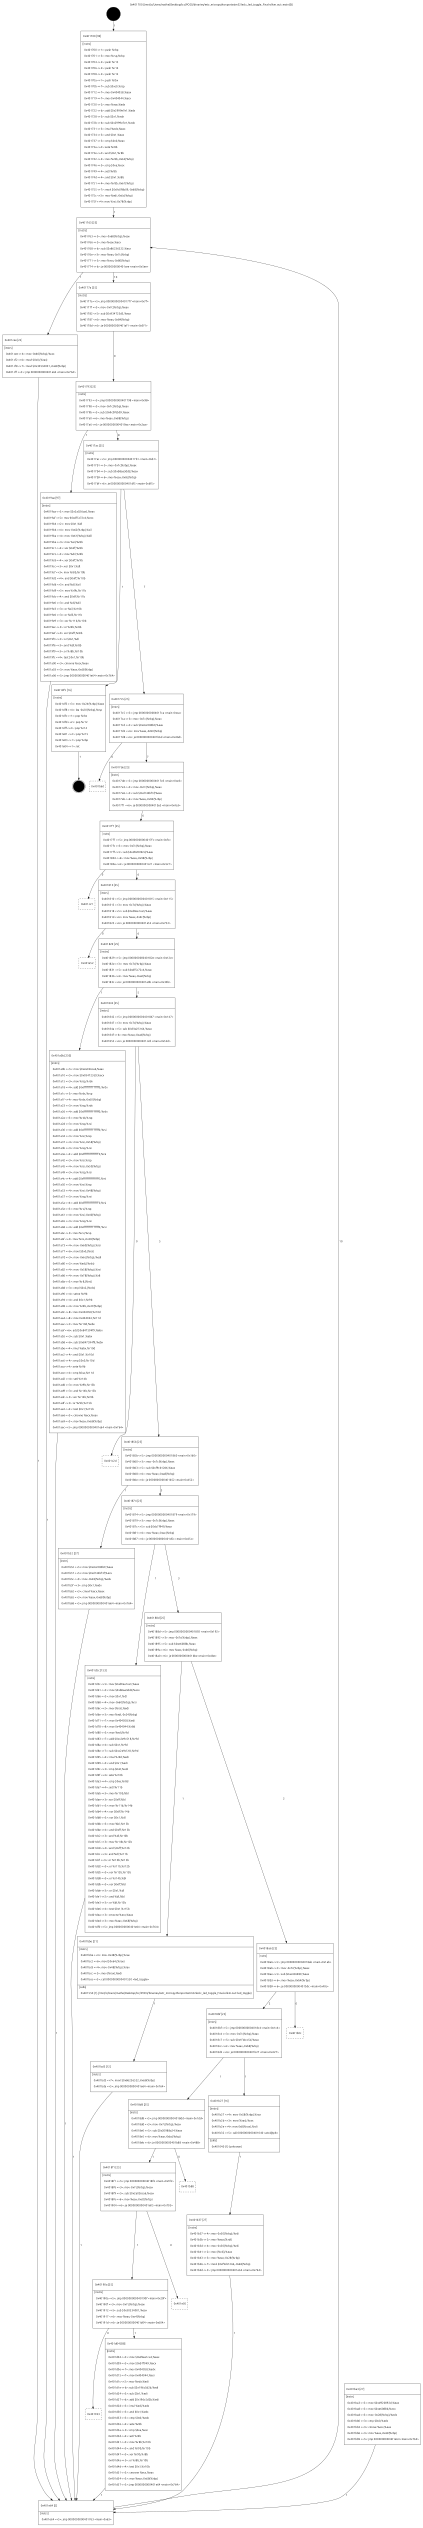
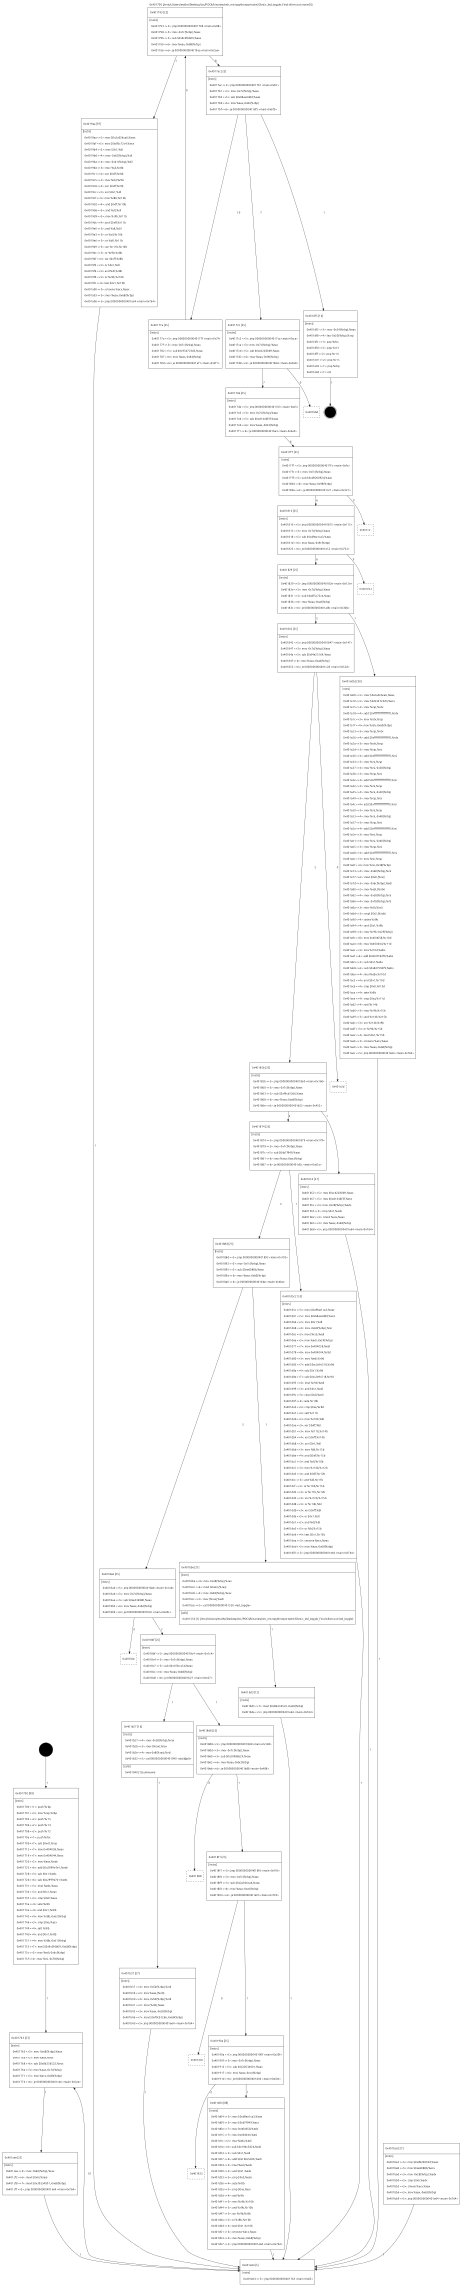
(113, 276) -> (215, 216)
